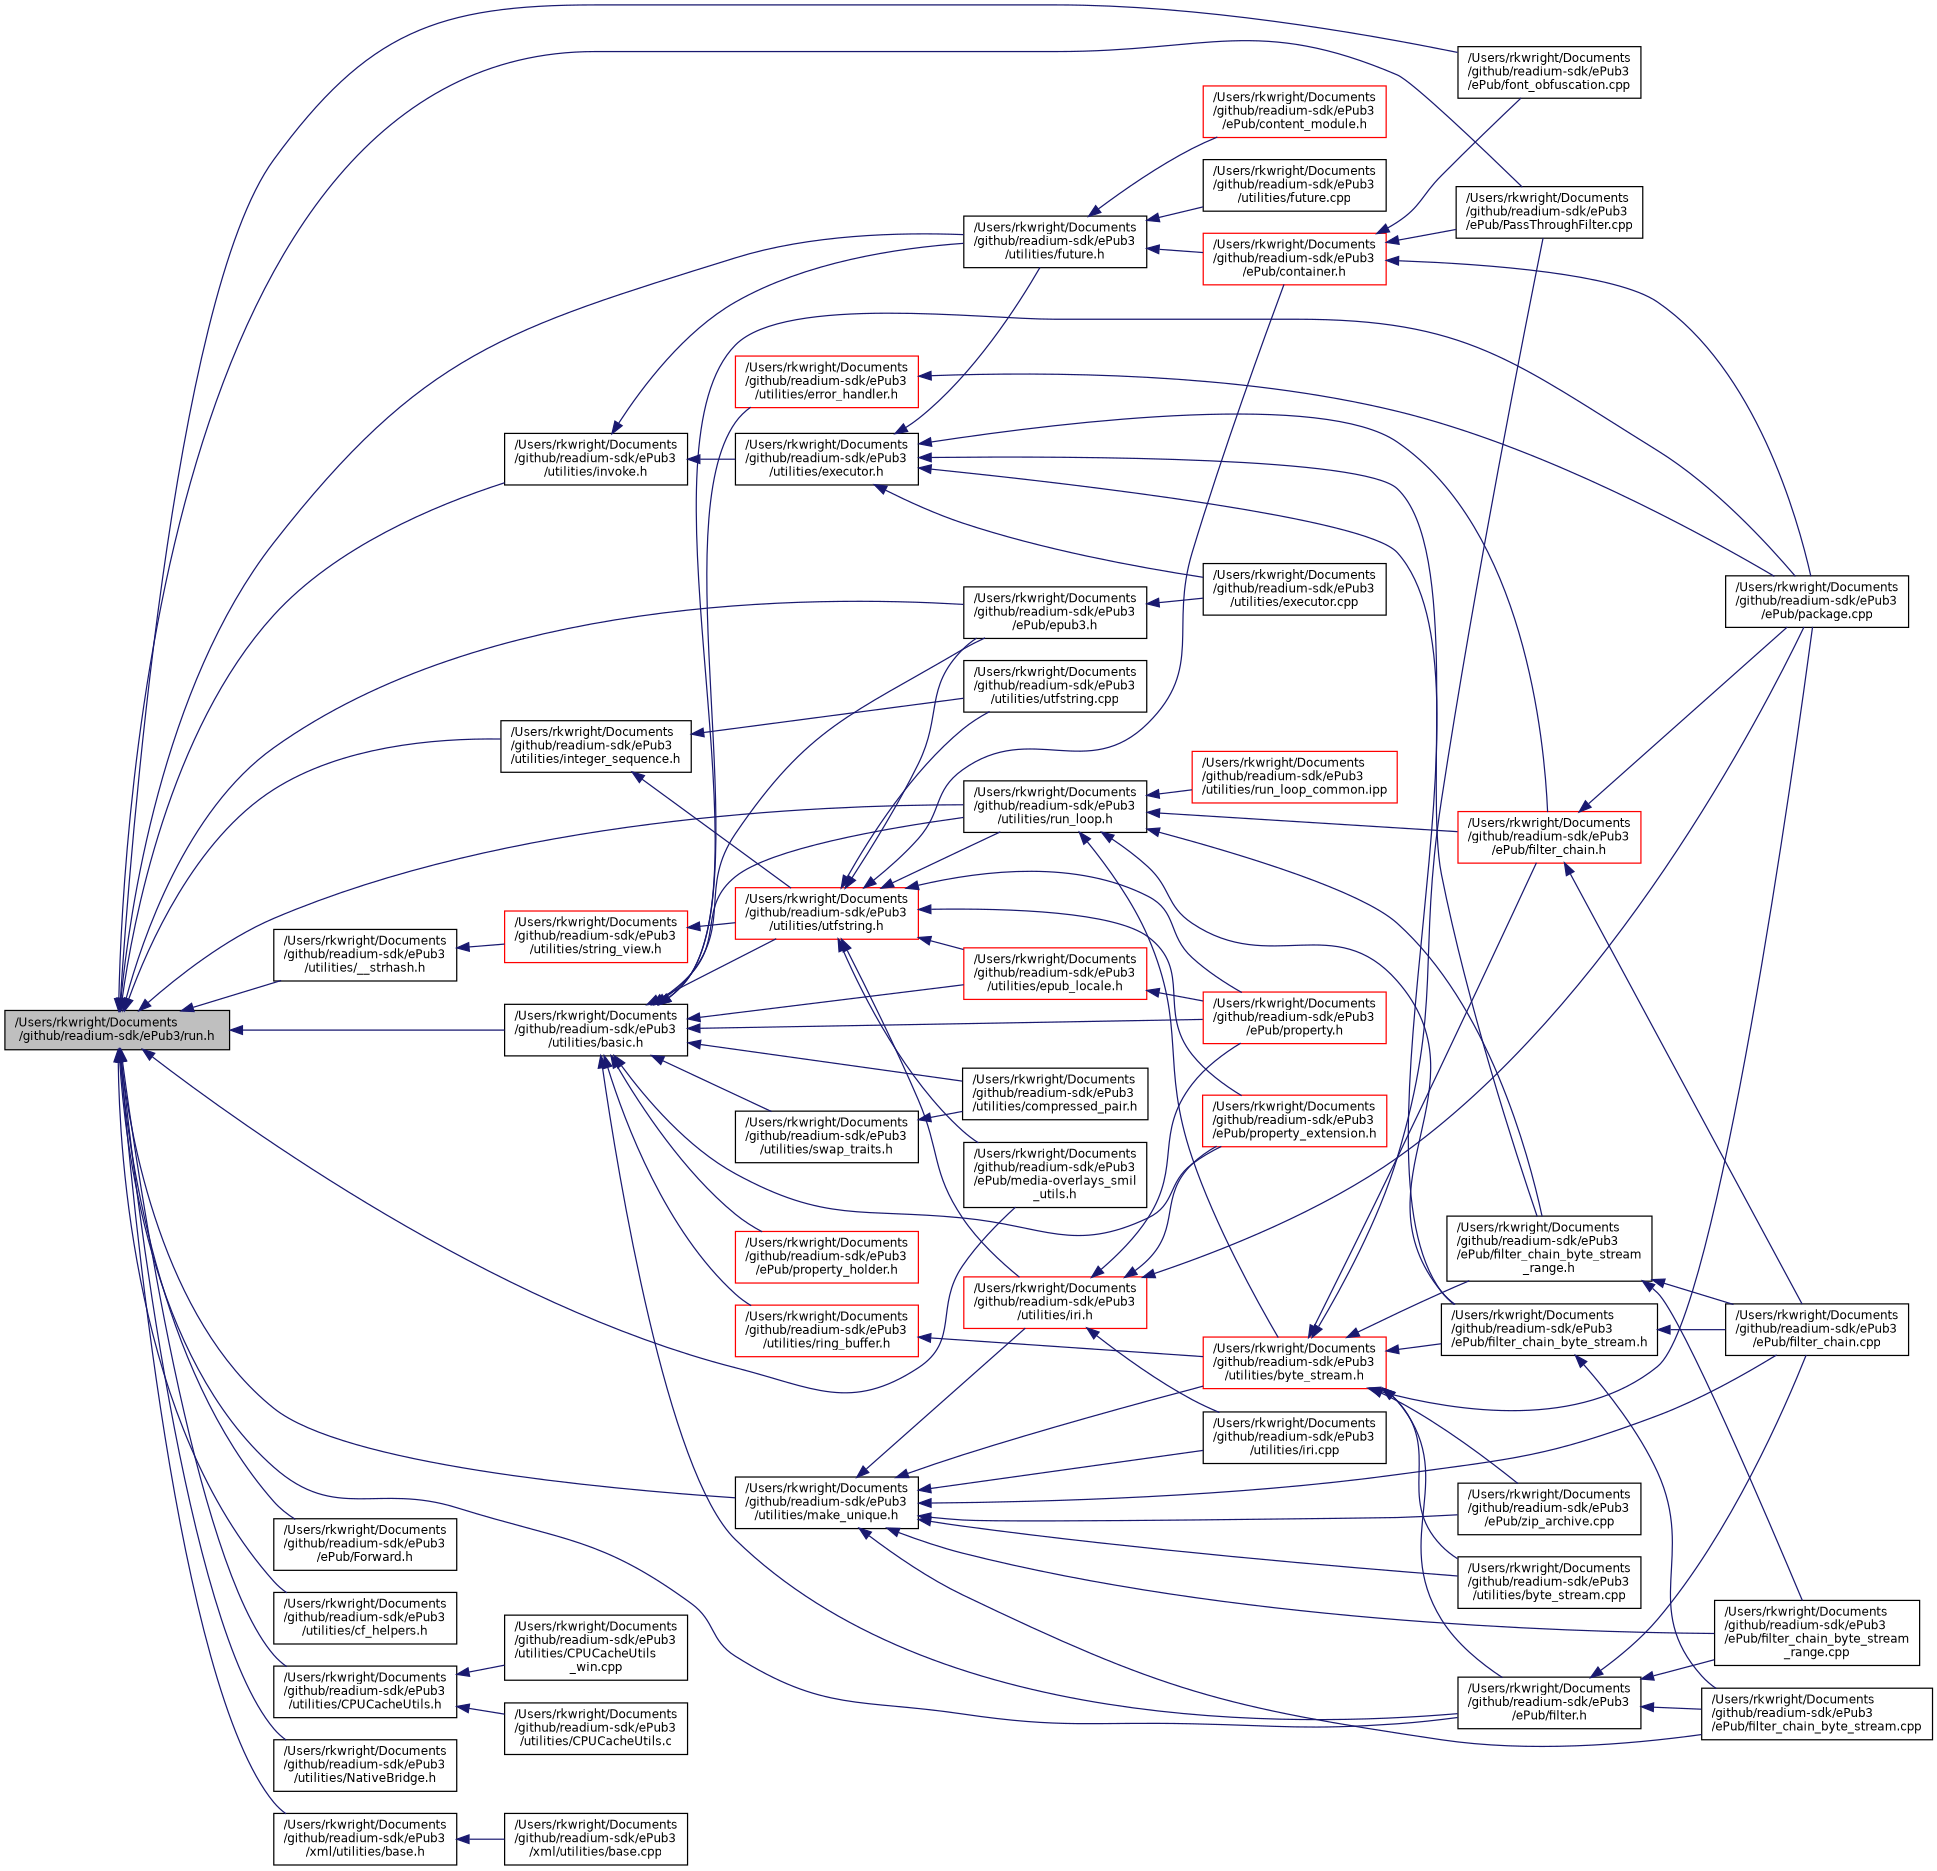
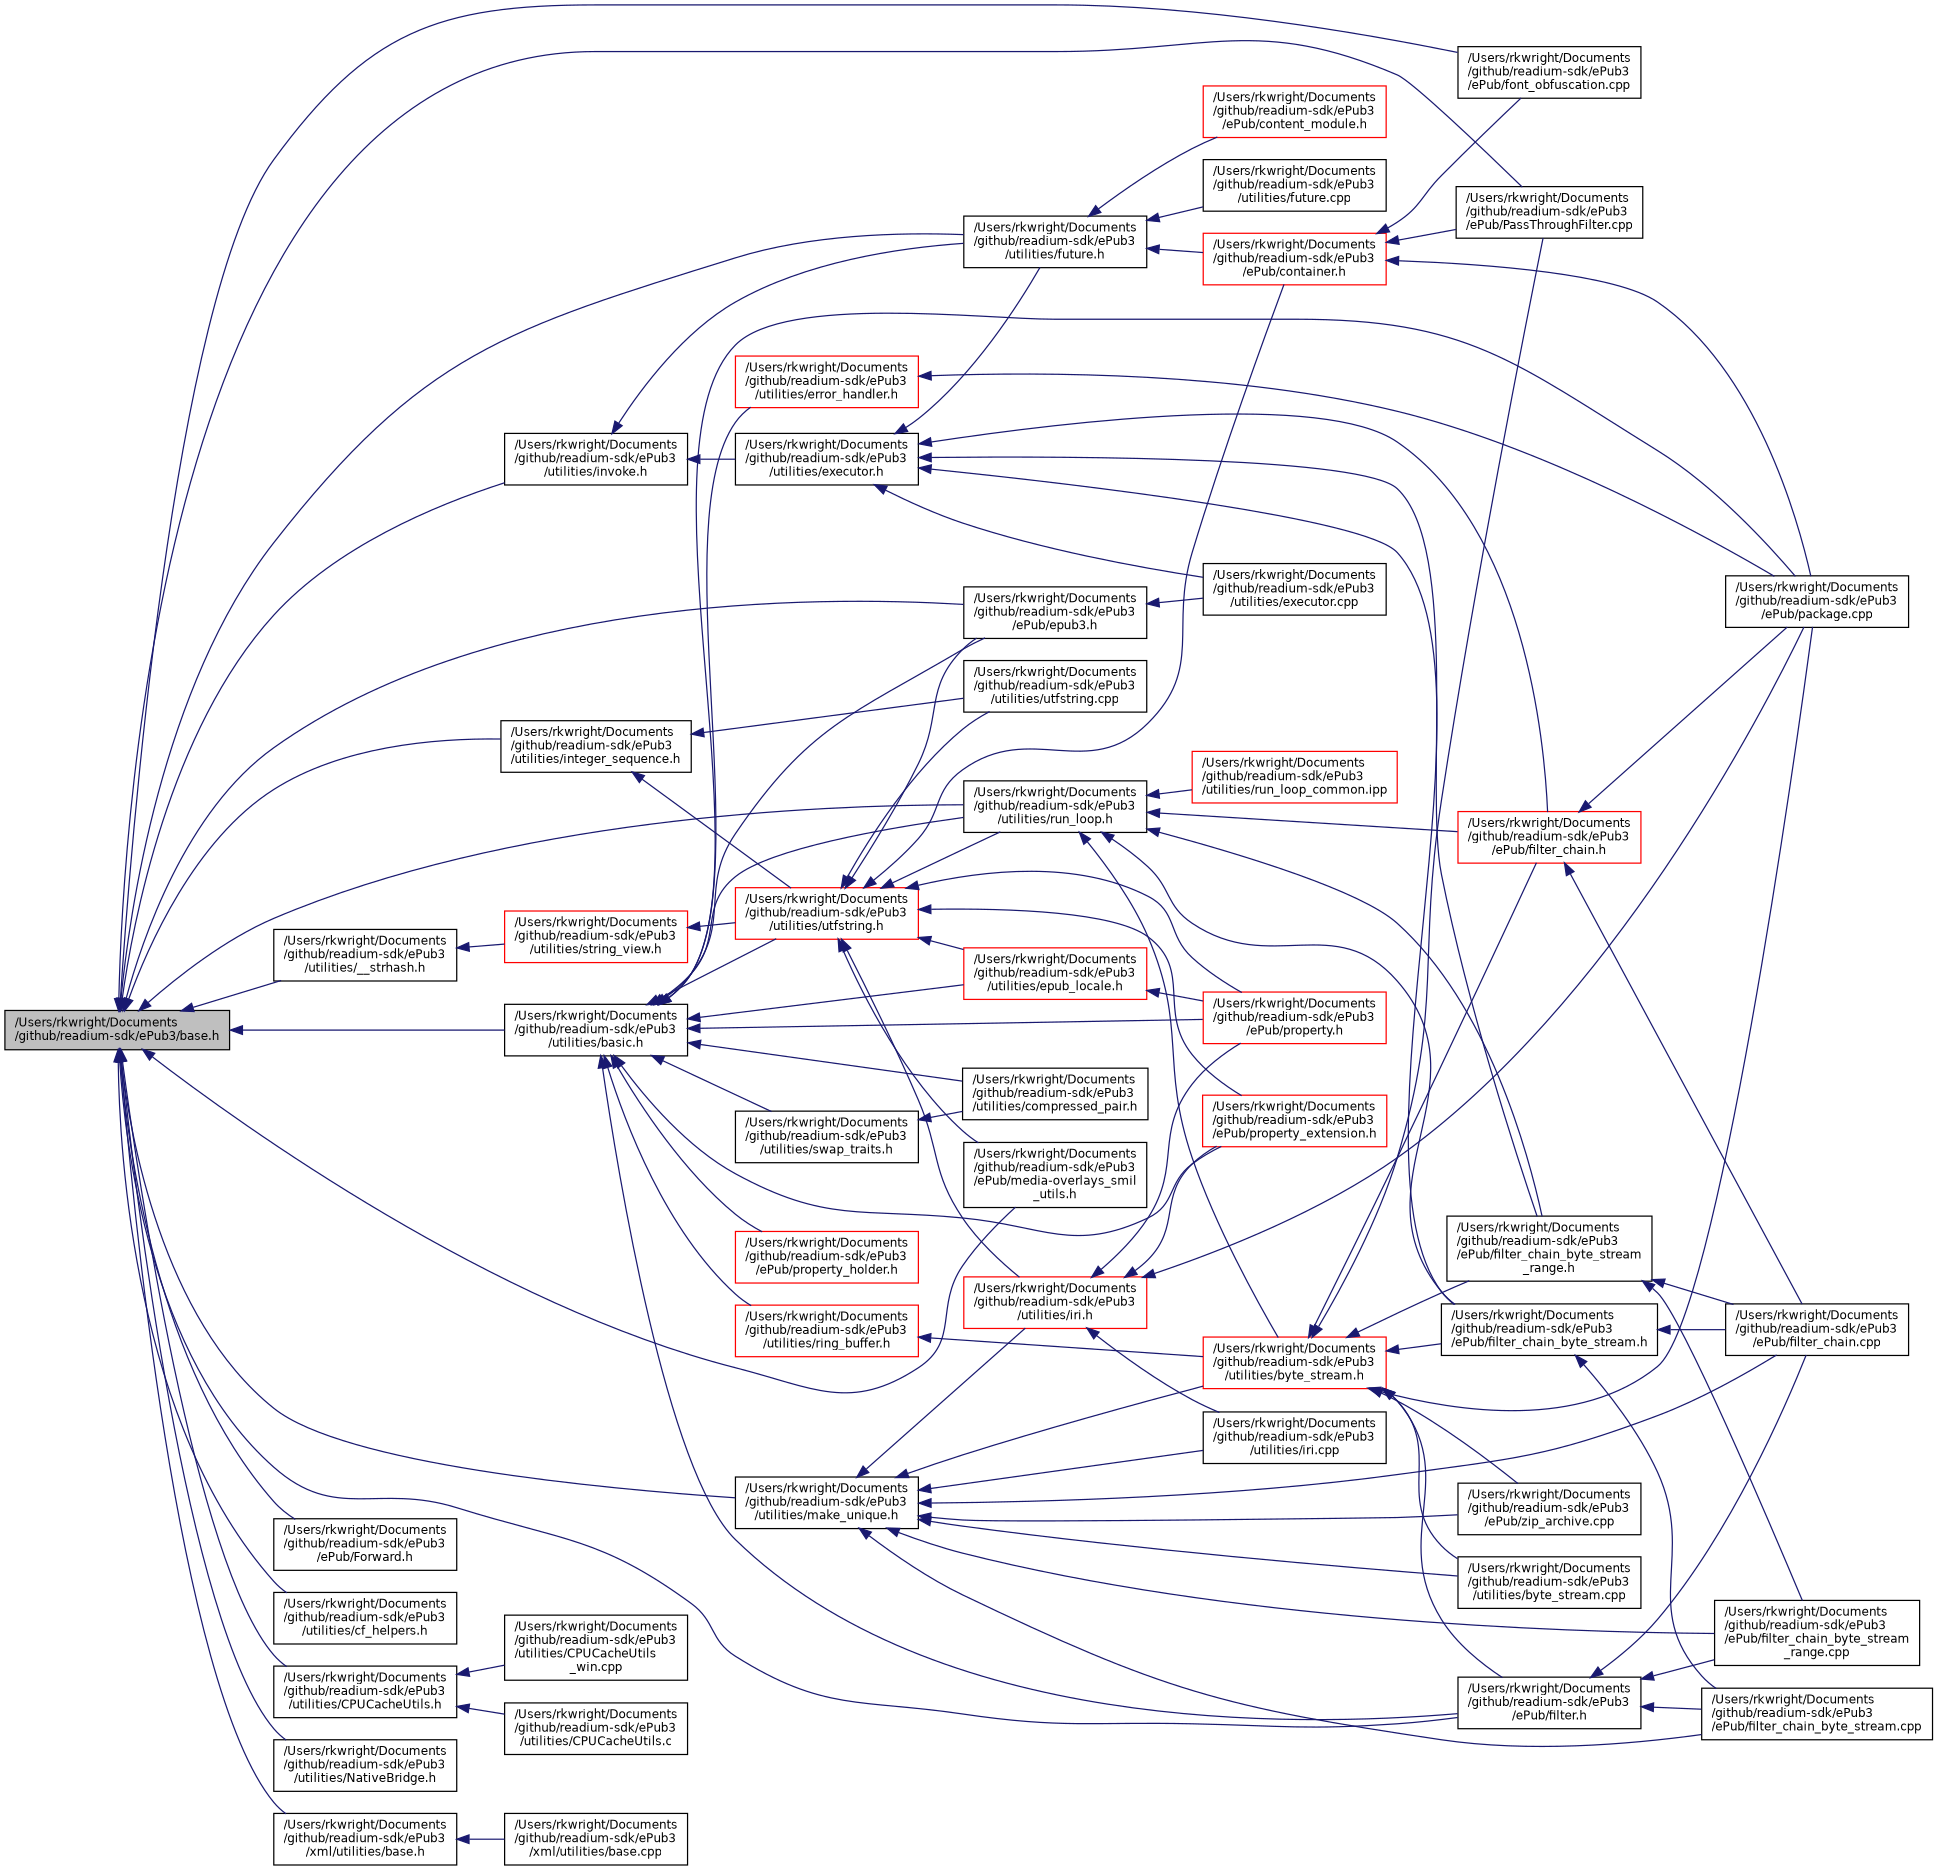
(117, 1030) -> (117, 1030)
